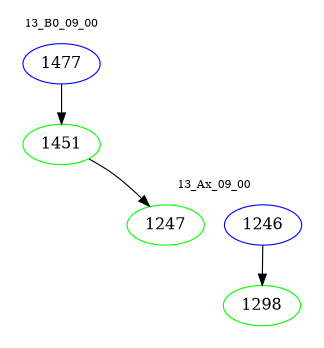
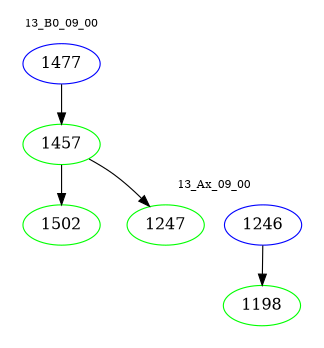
(62, 144) -> (62, 144)
none -> (62, 225)
(262, 306) -> (262, 306)
